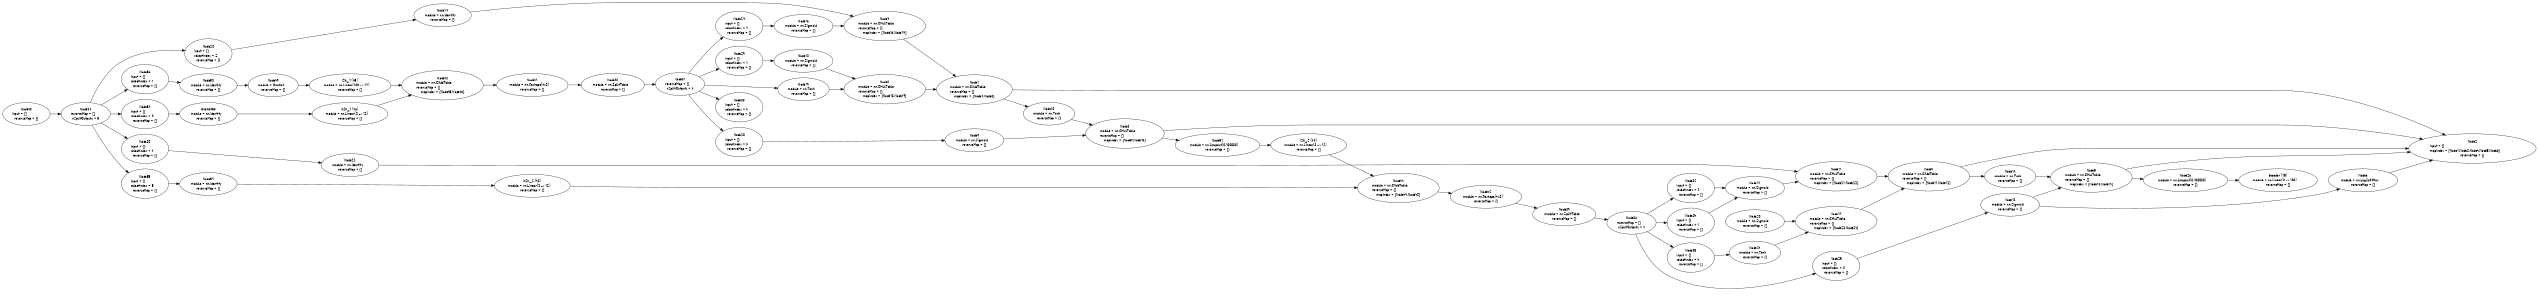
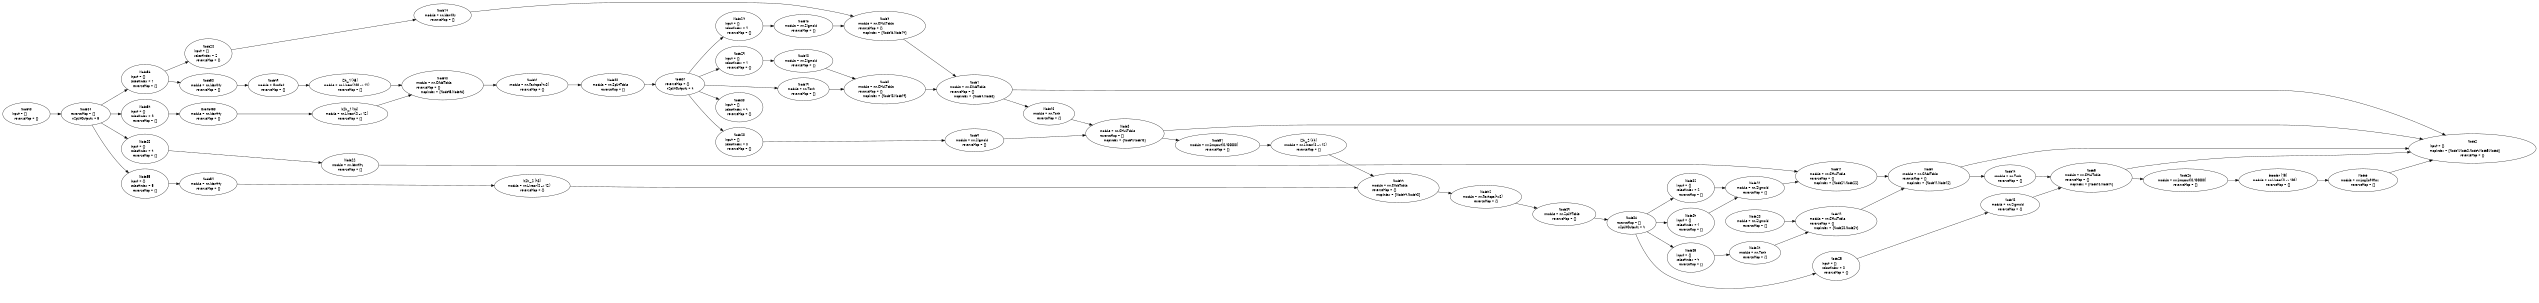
(126, 59) -> (175, 67)
(2189, 207) -> (2321, 180)
